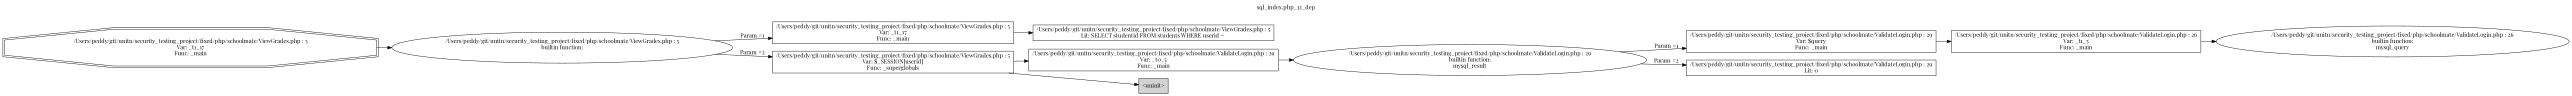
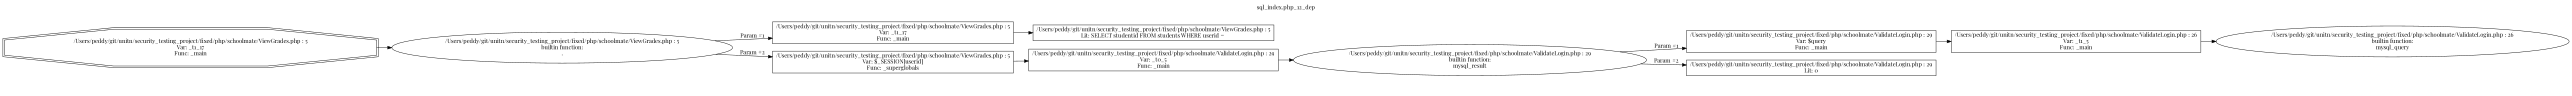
(1153, 86) -> none
